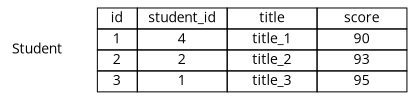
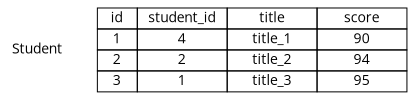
(362, 60) -> (362, 60)
